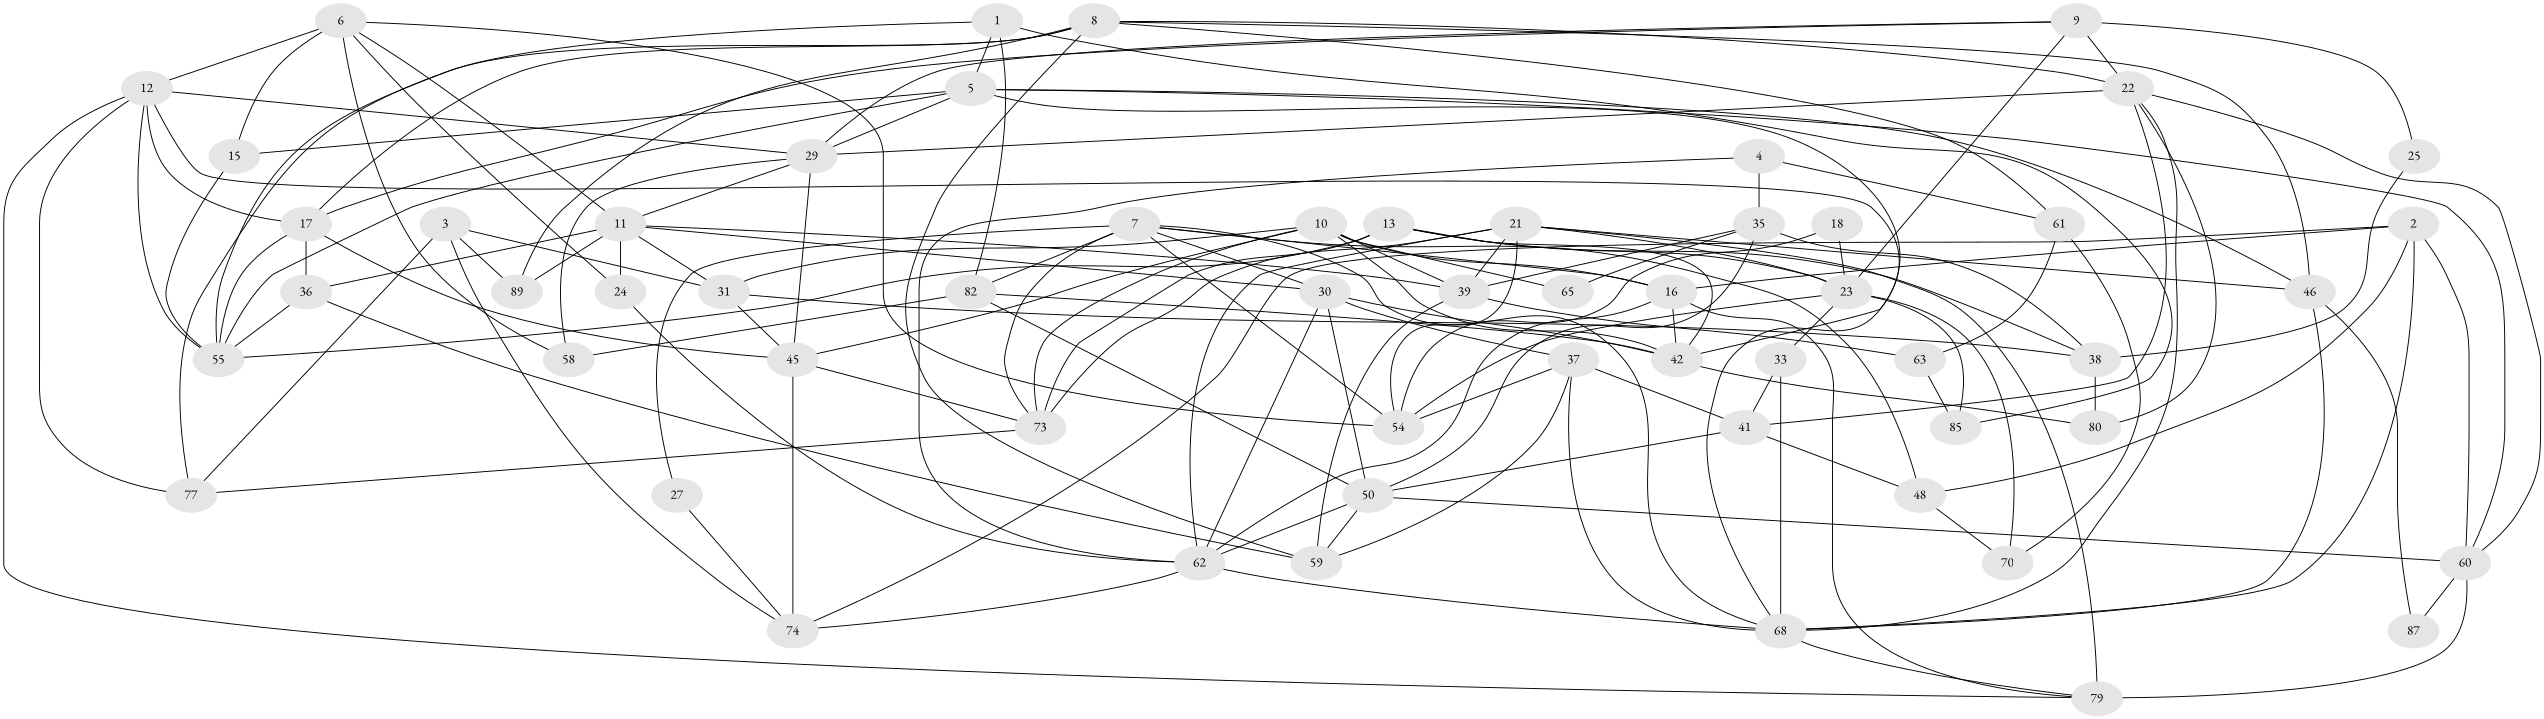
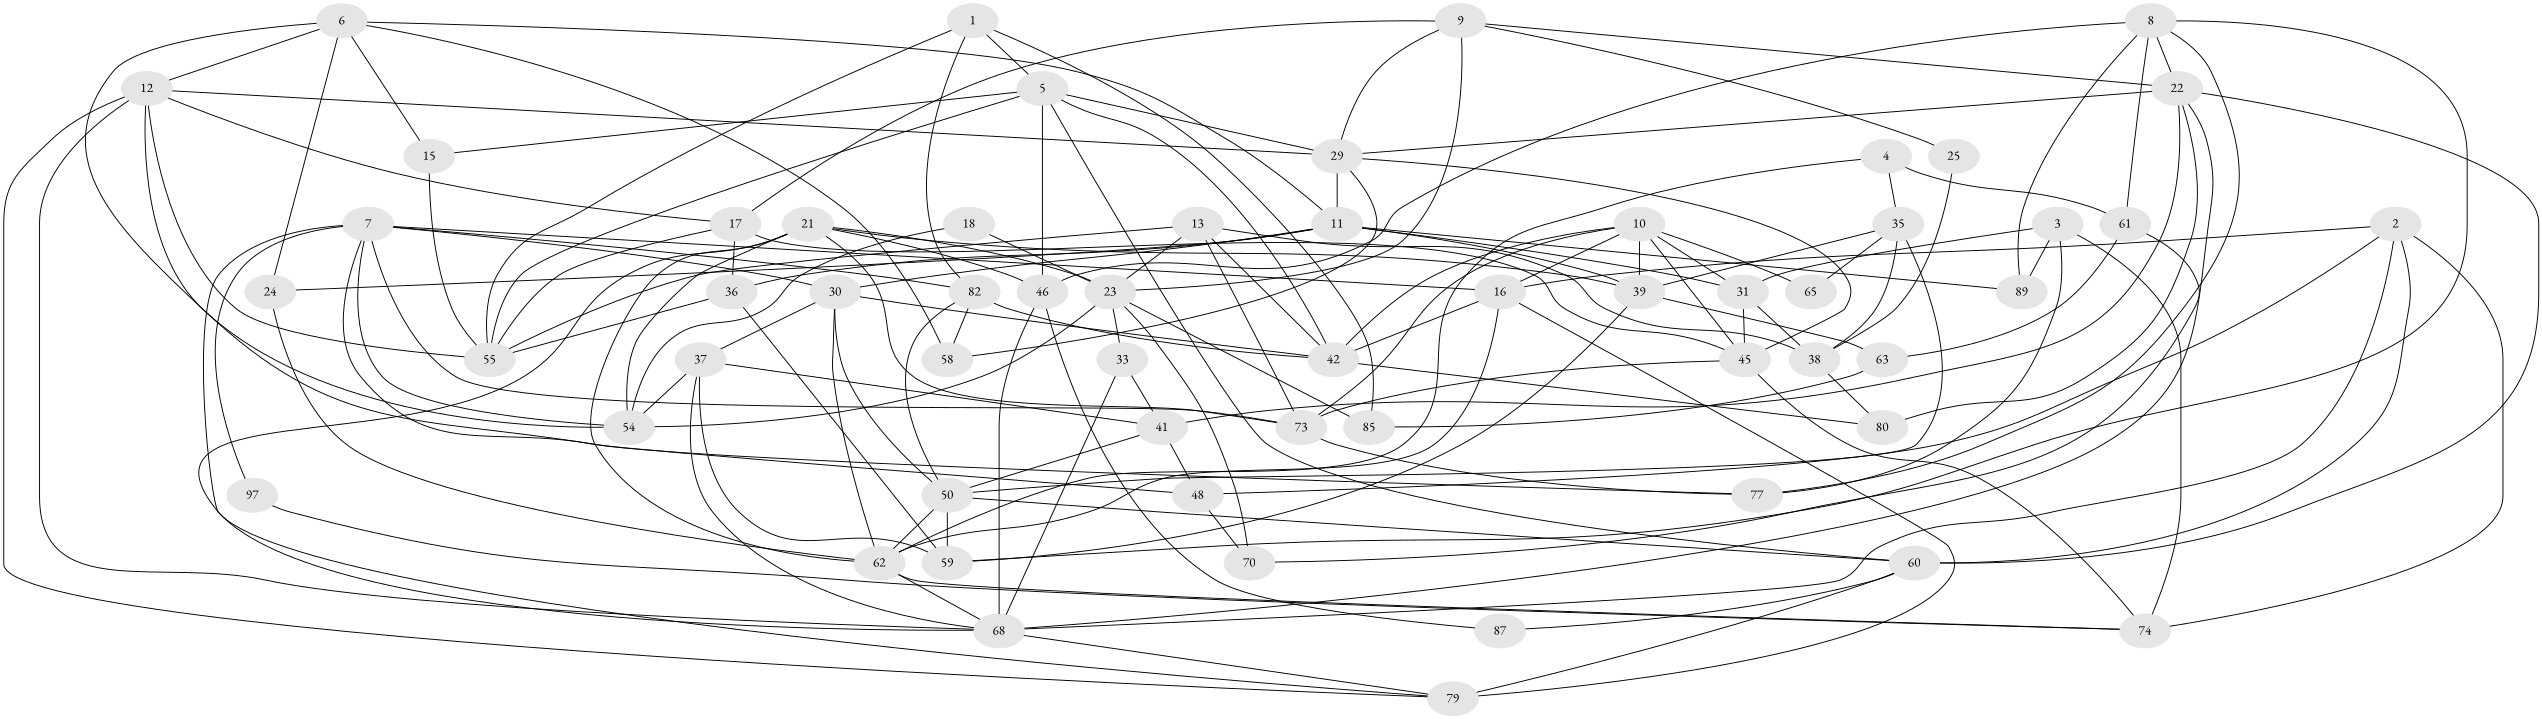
(613, 55) -> none
(677, 495) -> (252, 495)
